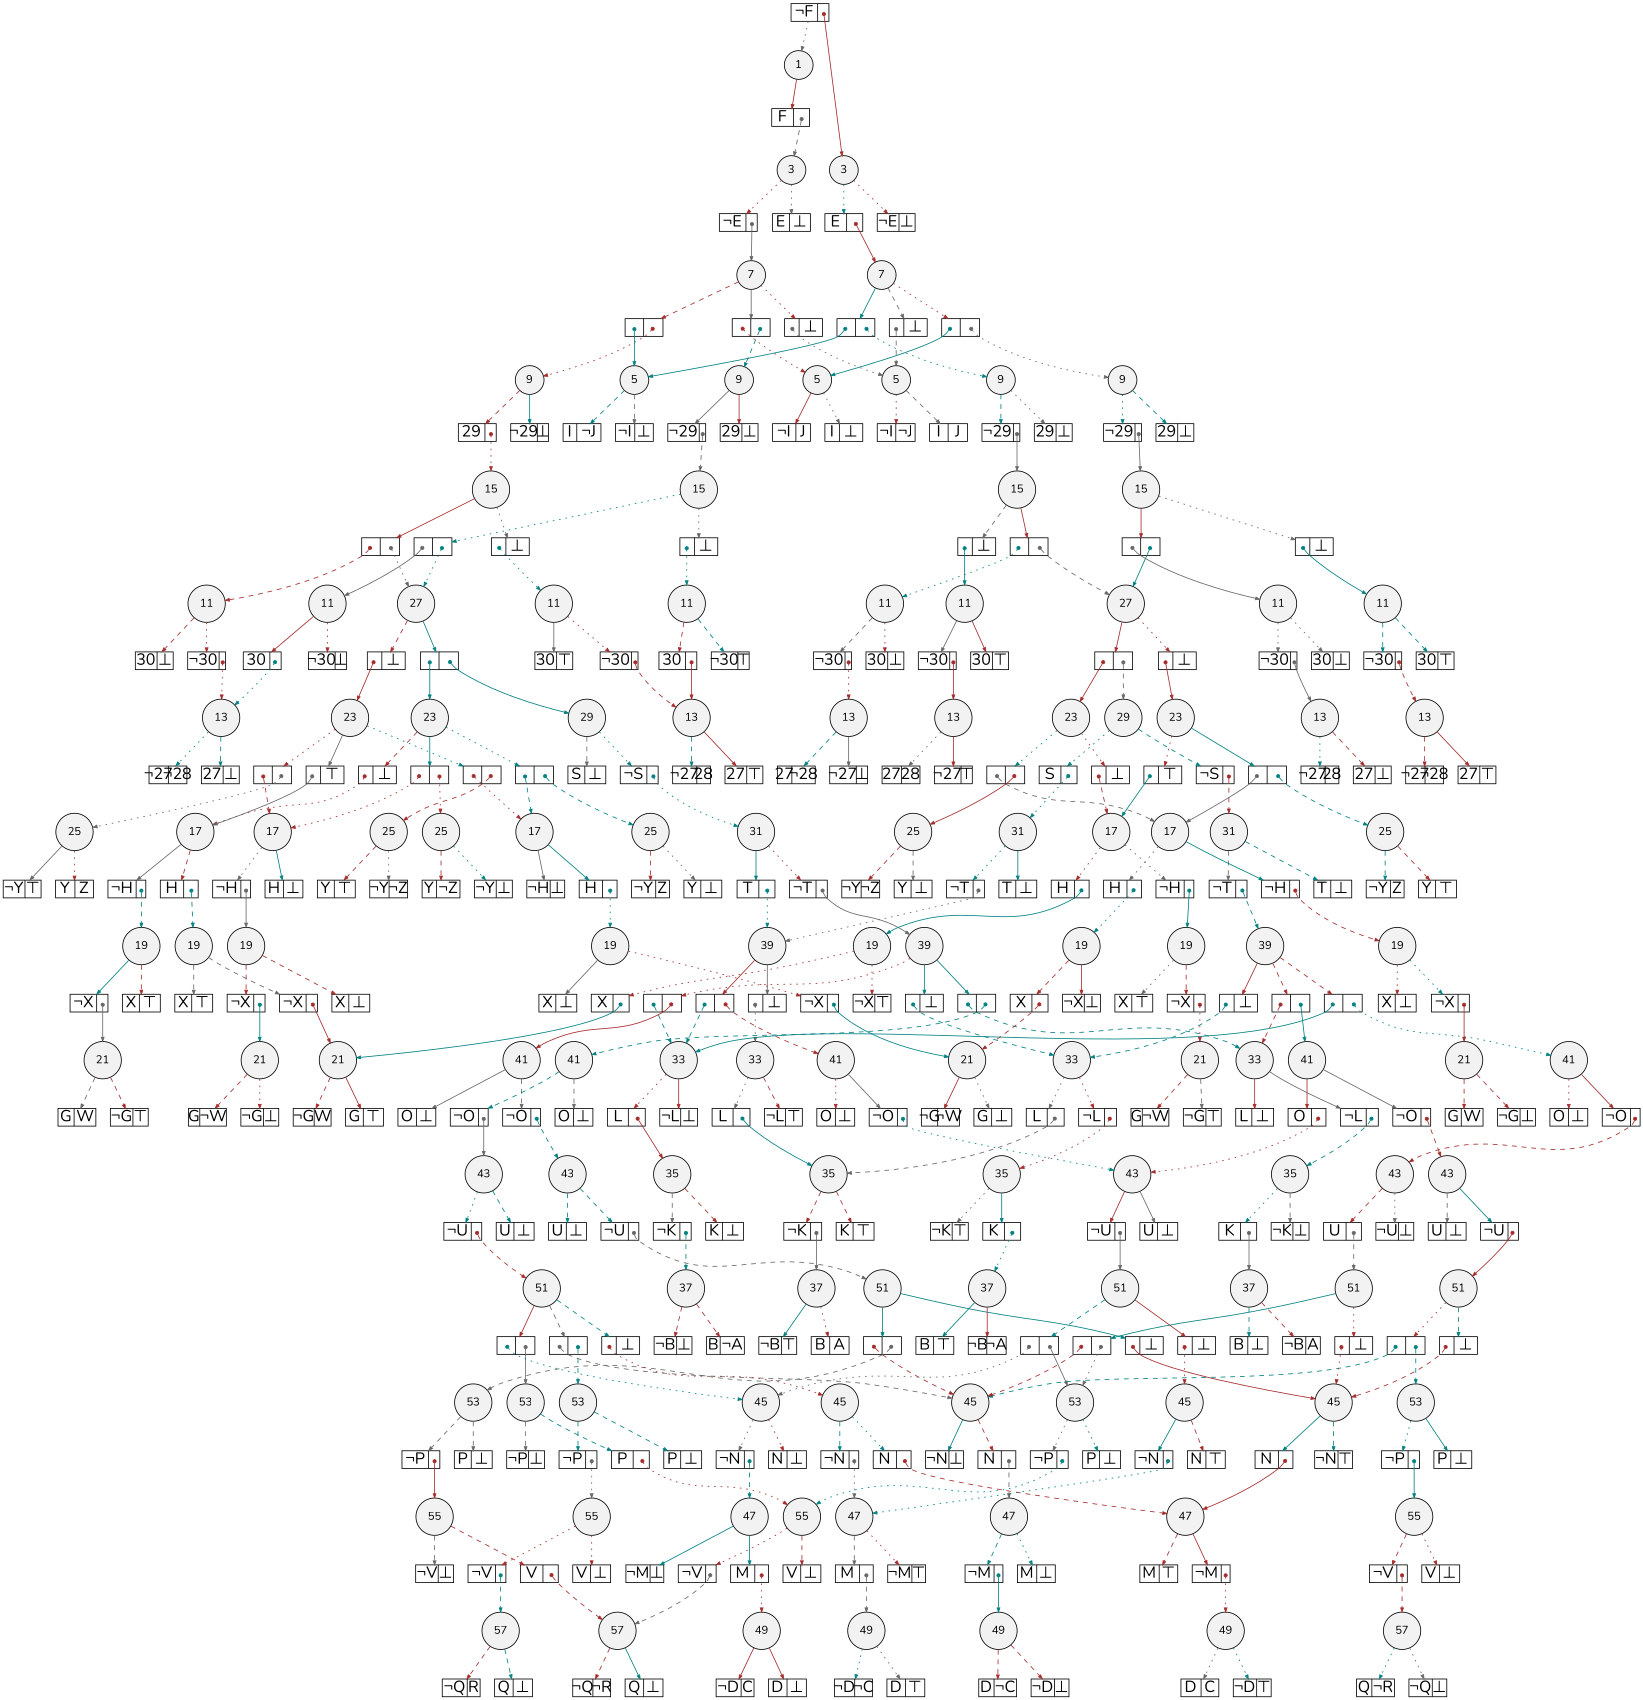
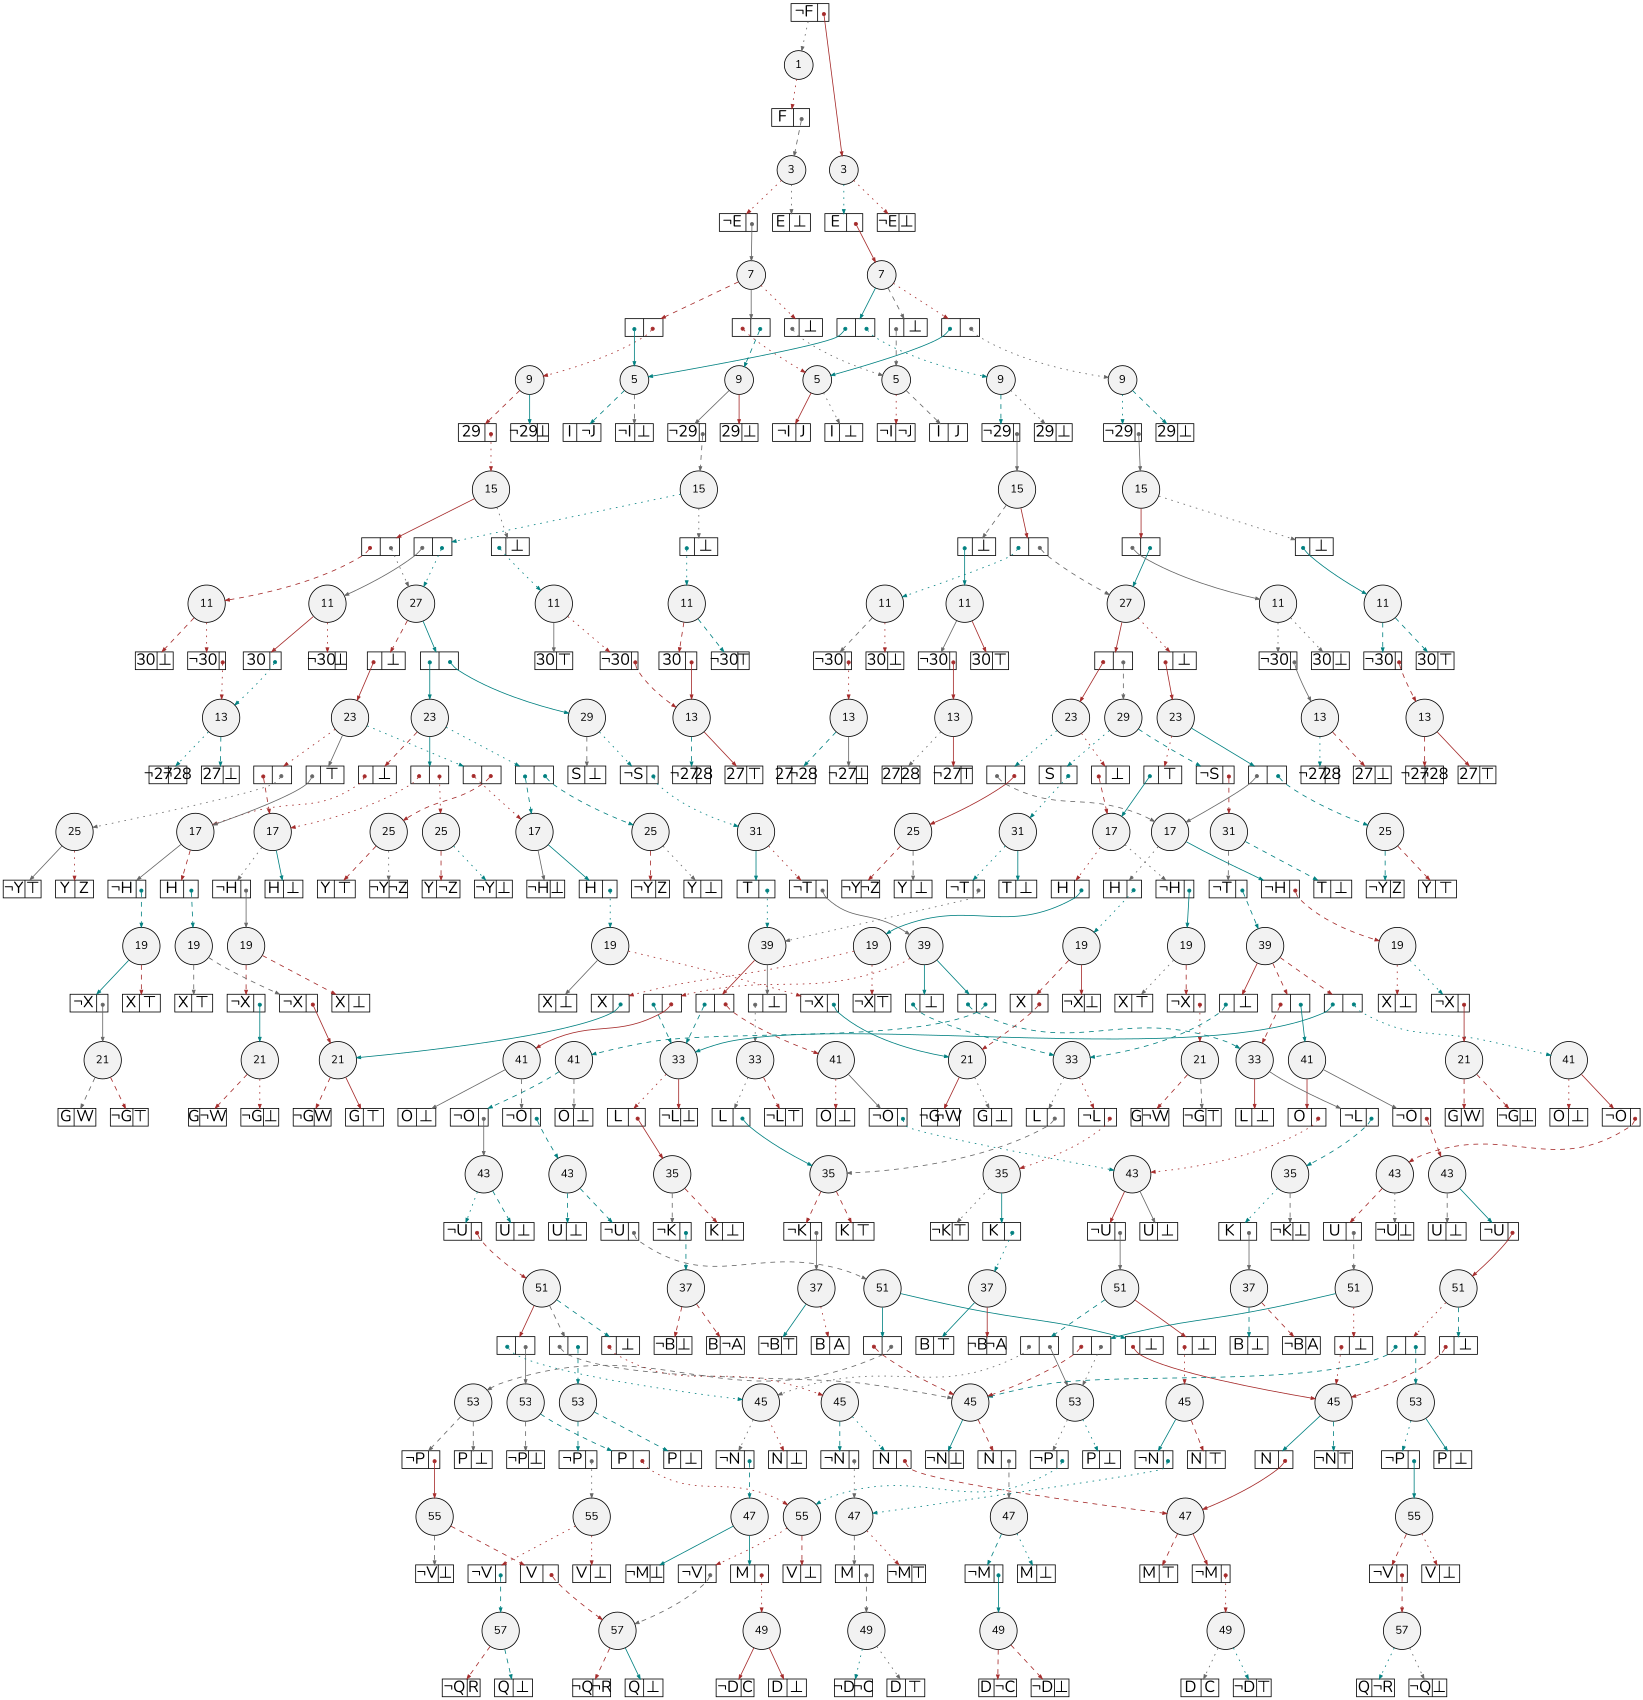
(795, 92) -> (795, 92)
